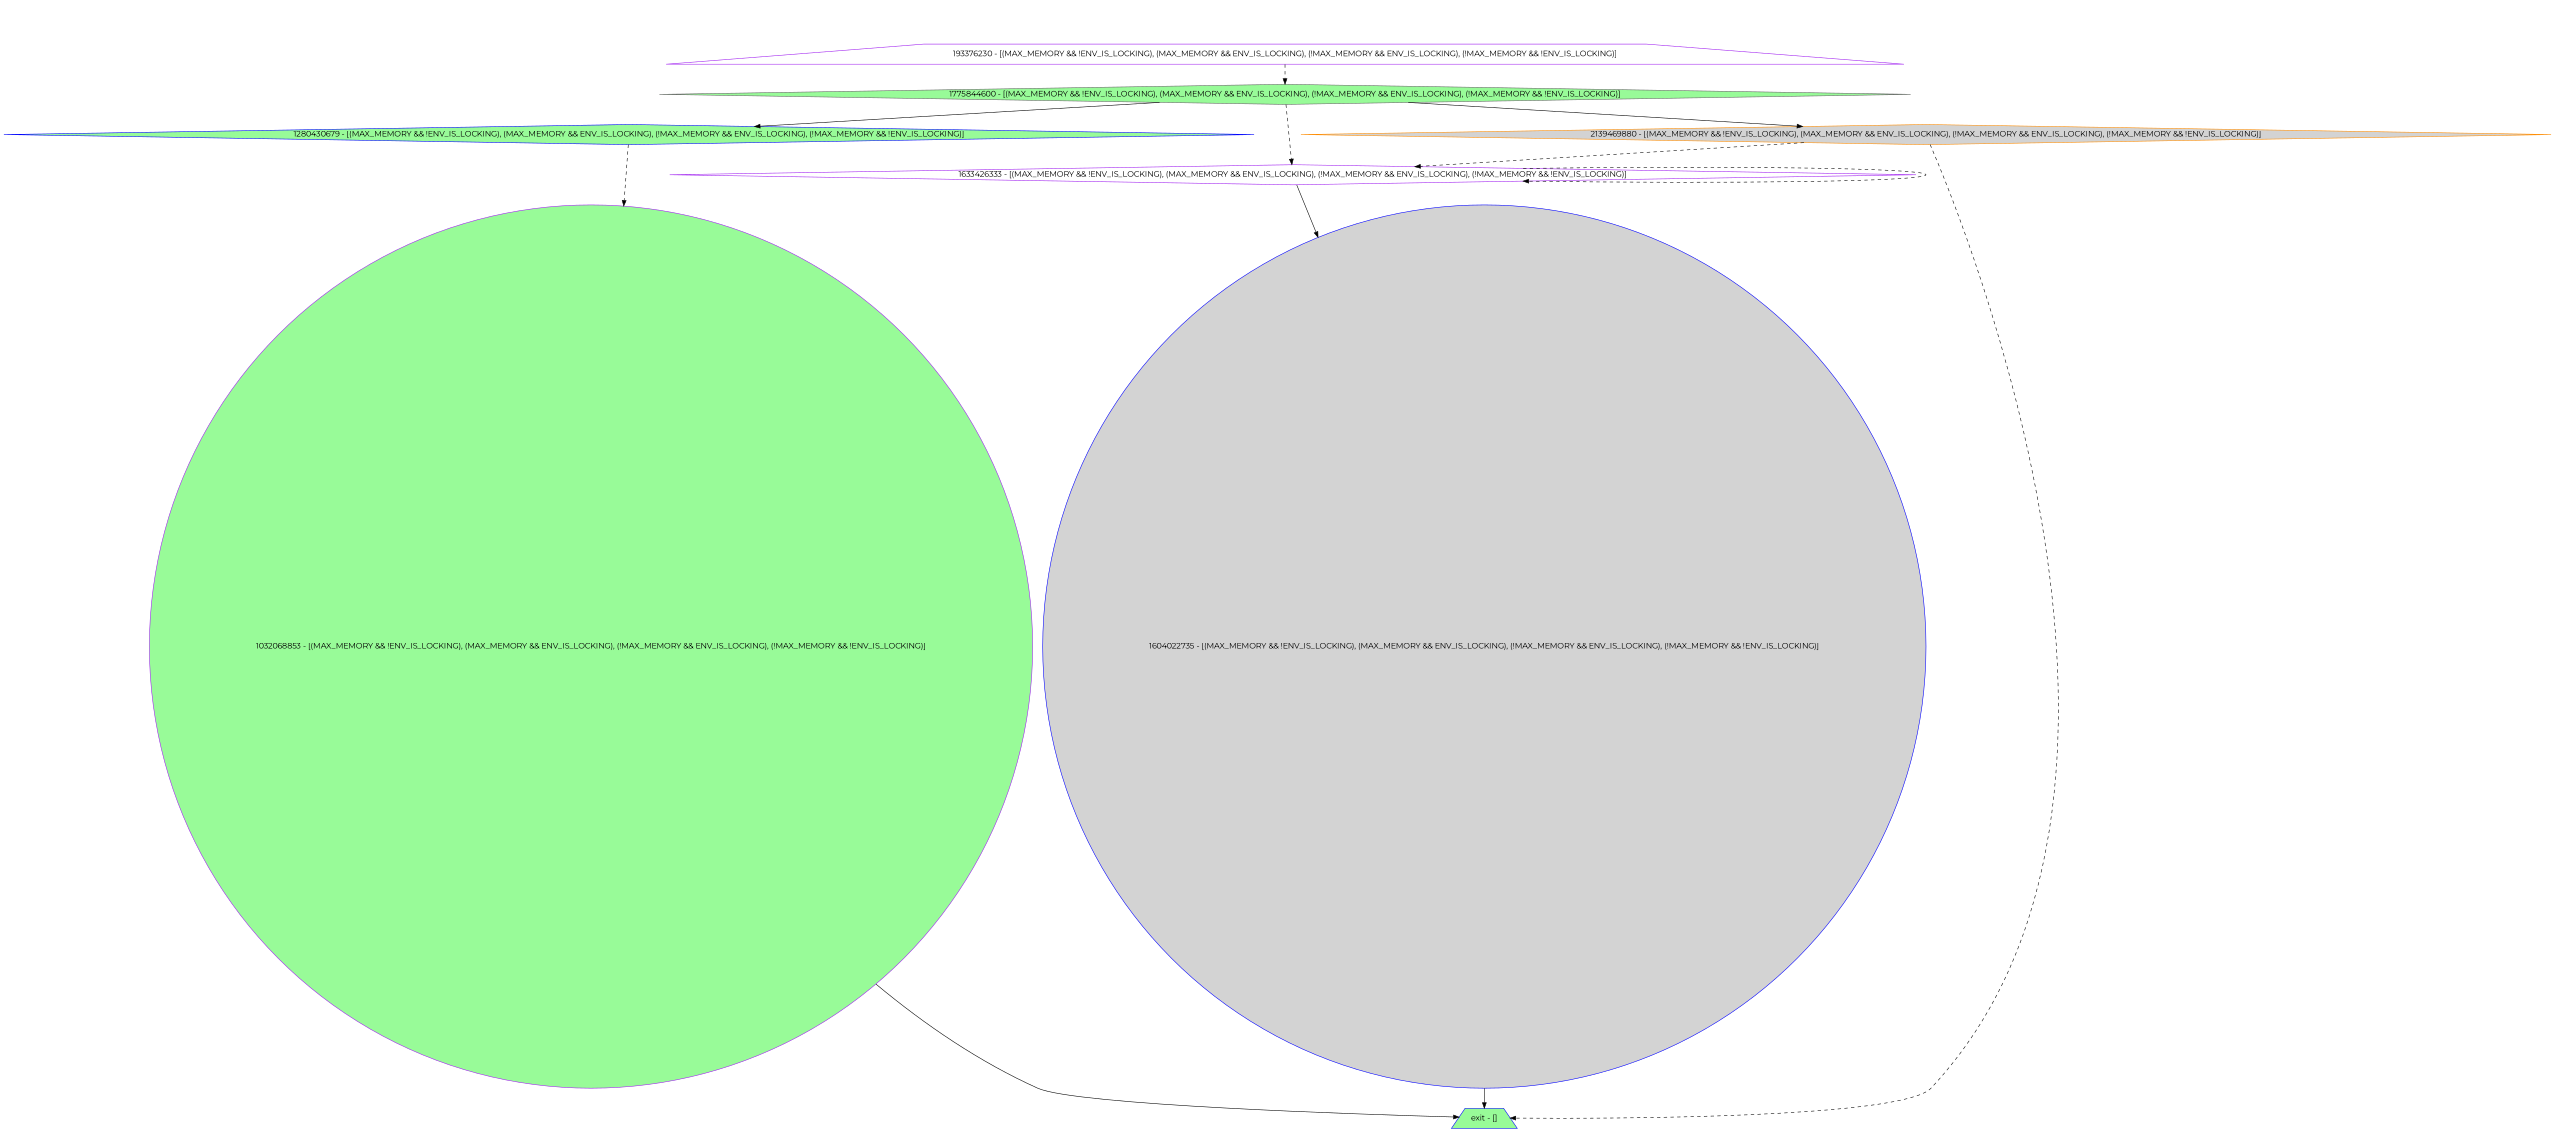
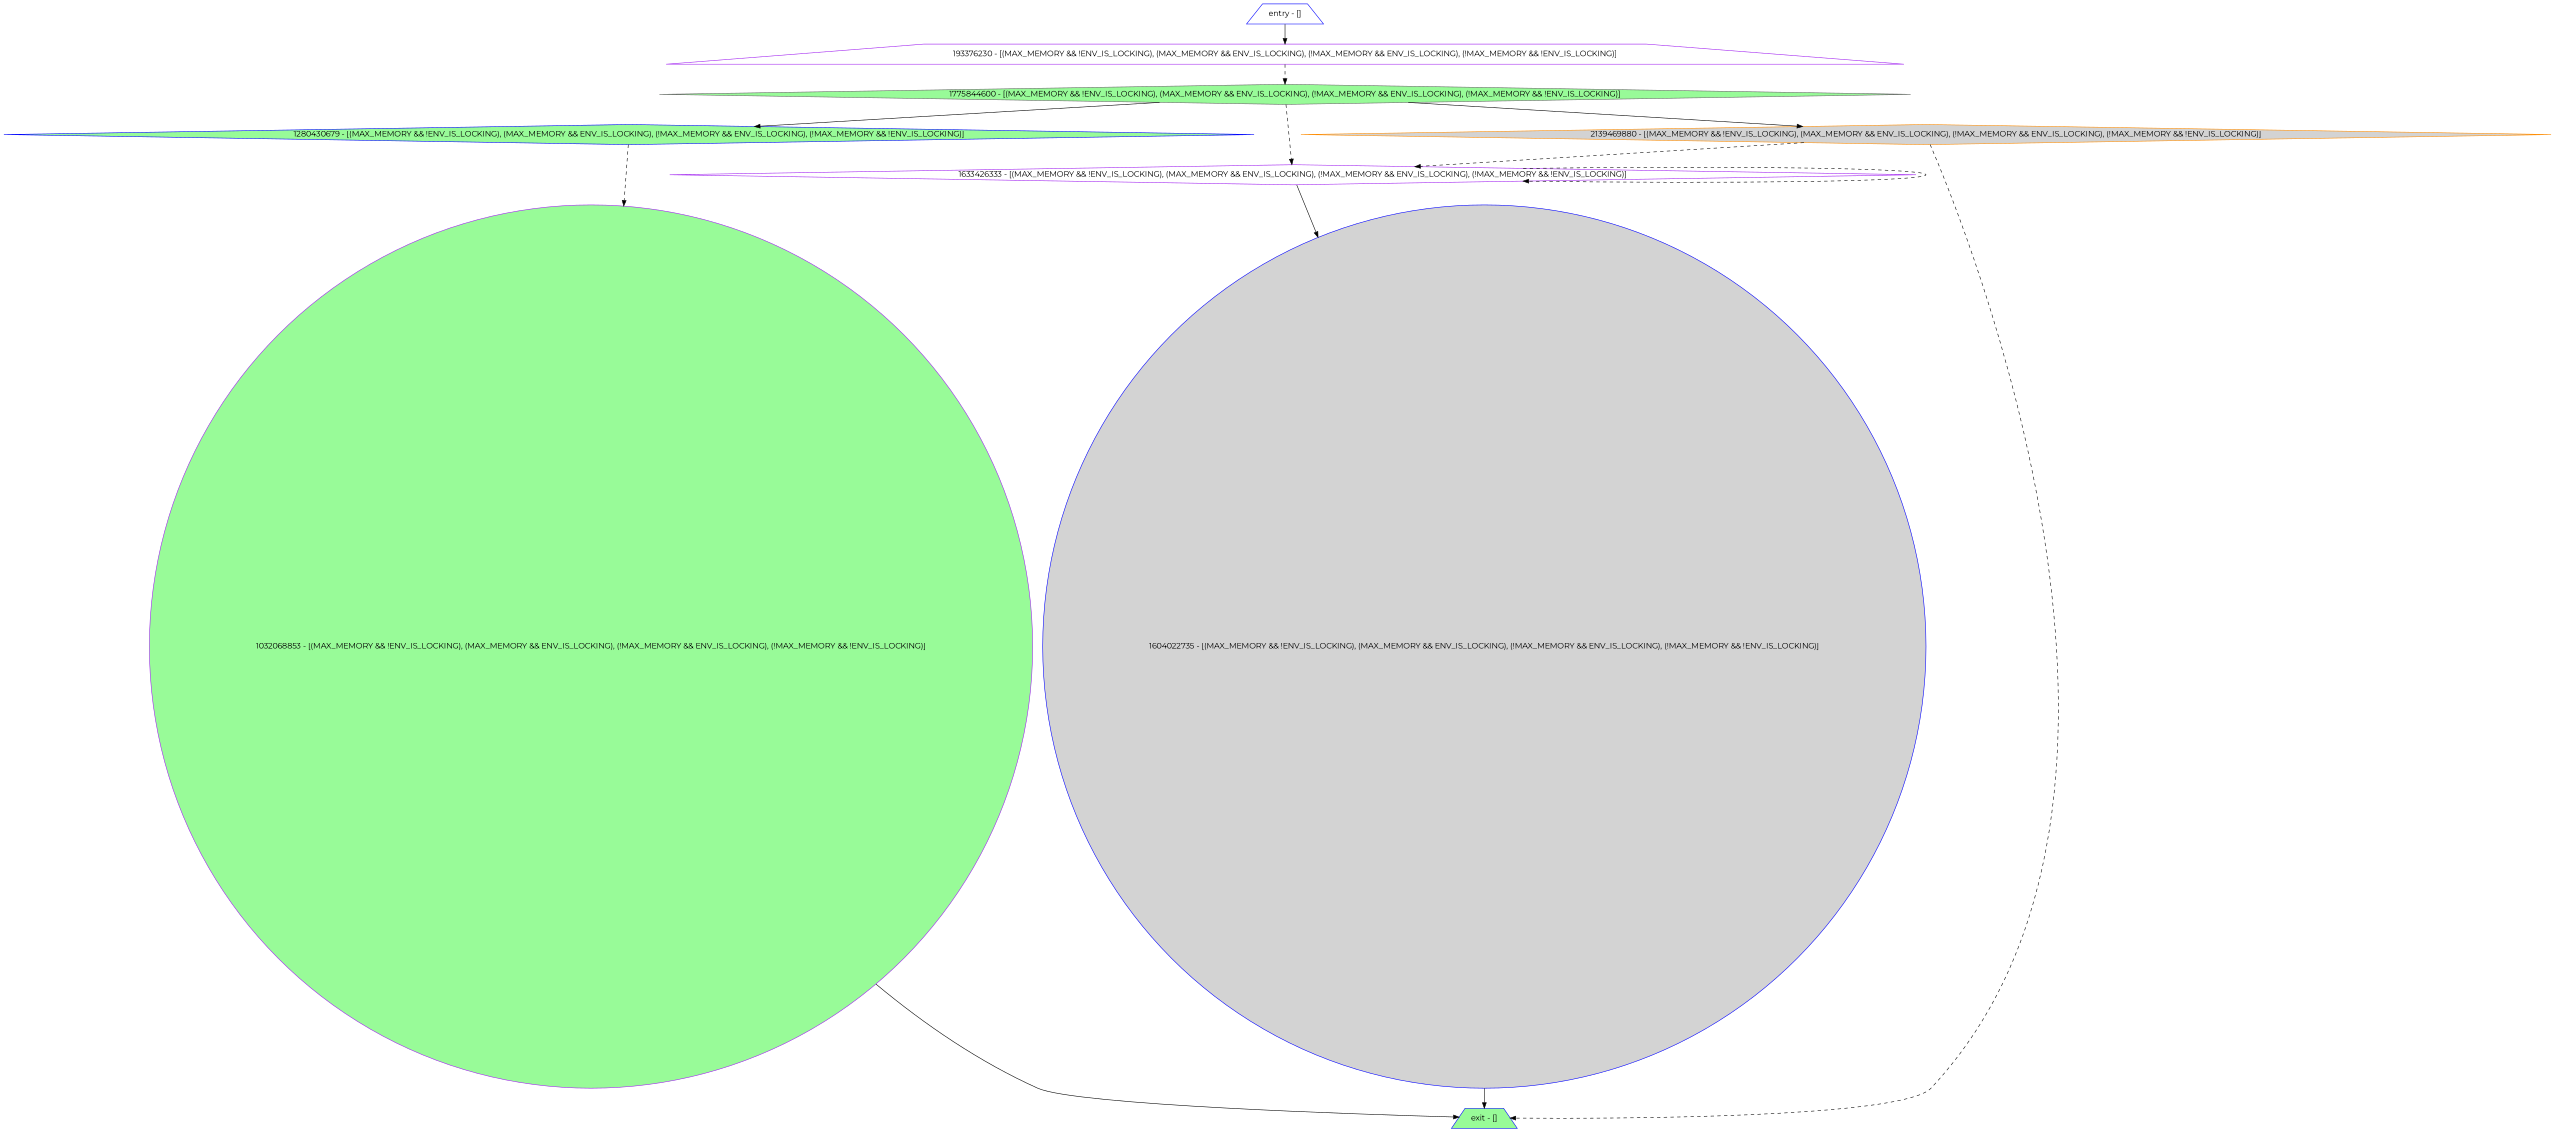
none -> (1285, 14)
